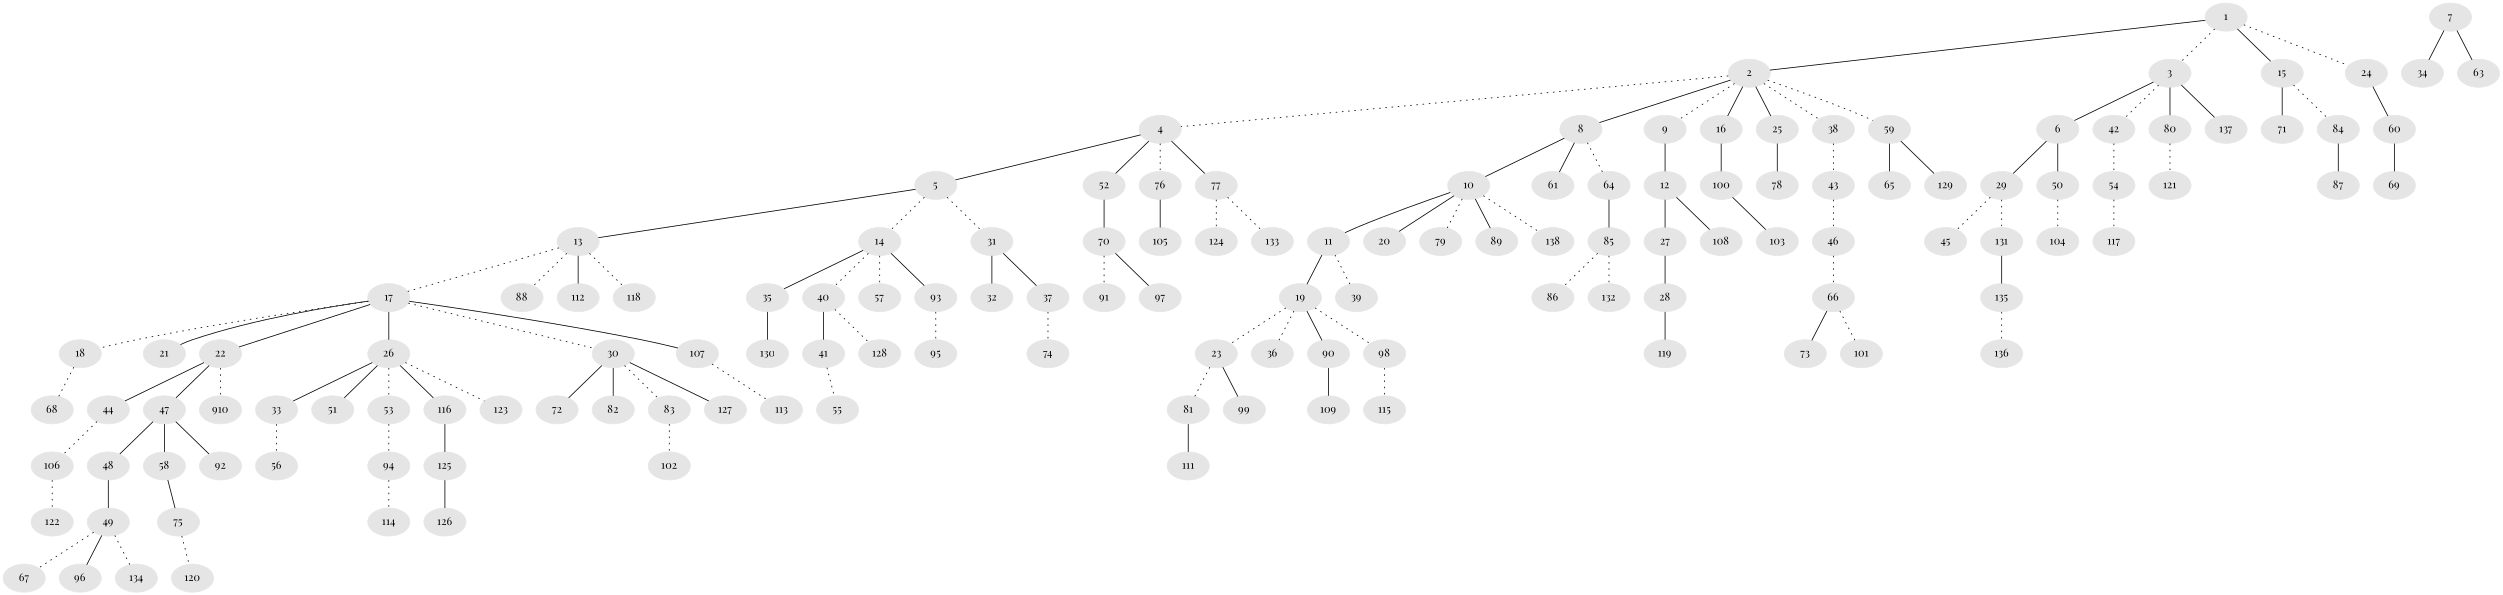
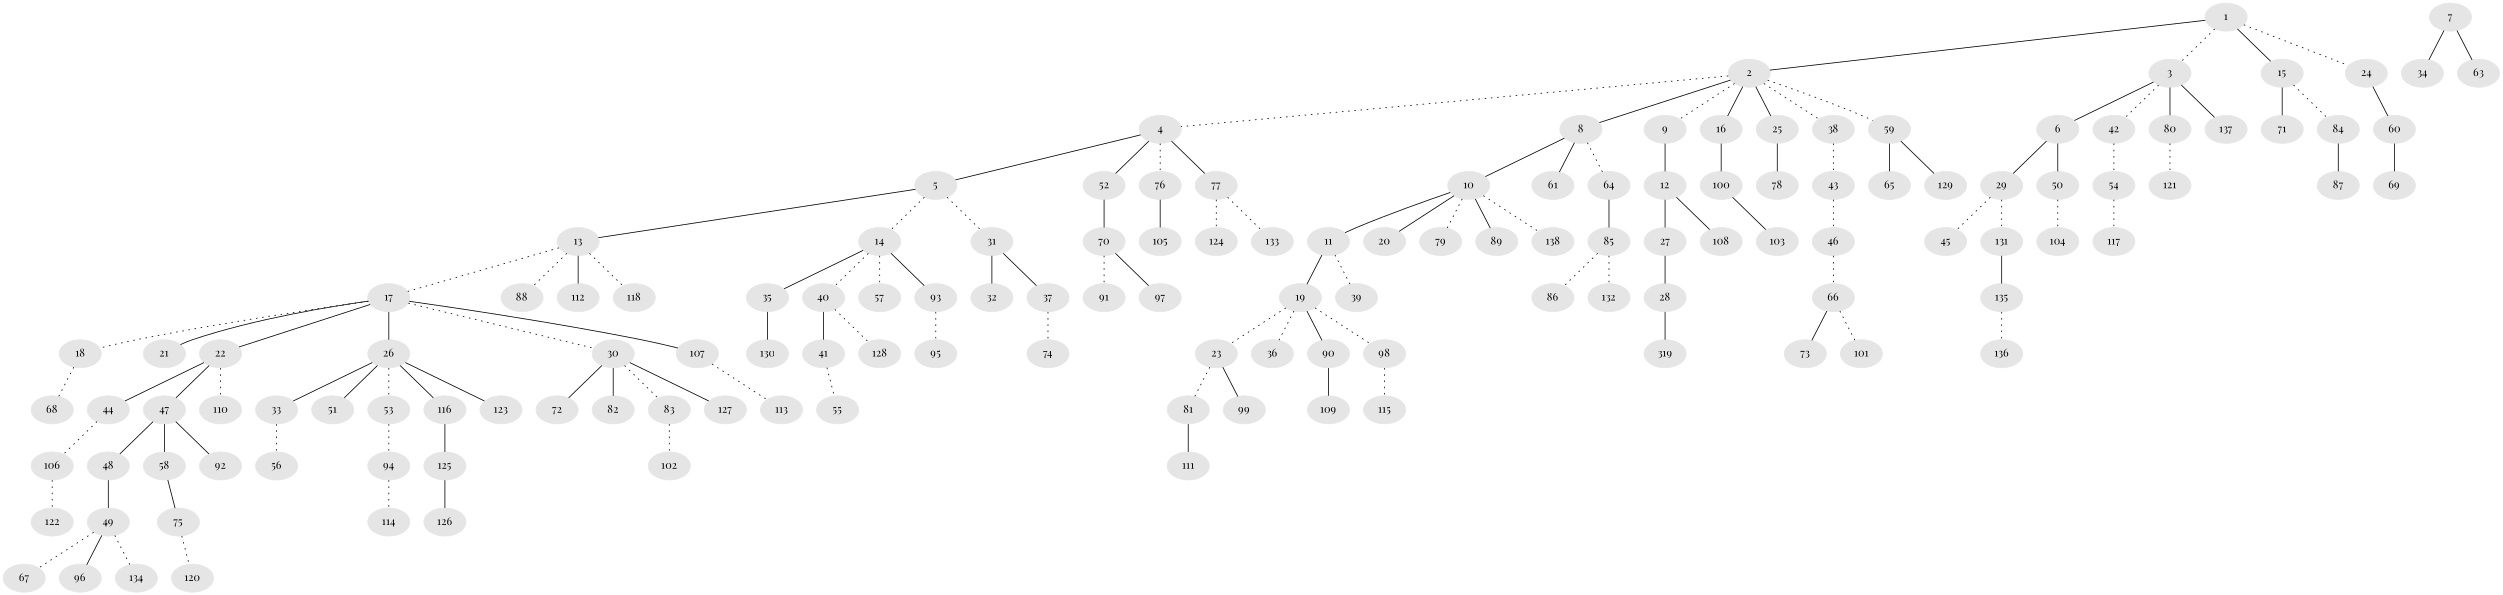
(1665, 354) -> (1665, 354)
(445, 382) -> (445, 382)
(221, 410) -> (221, 410)
